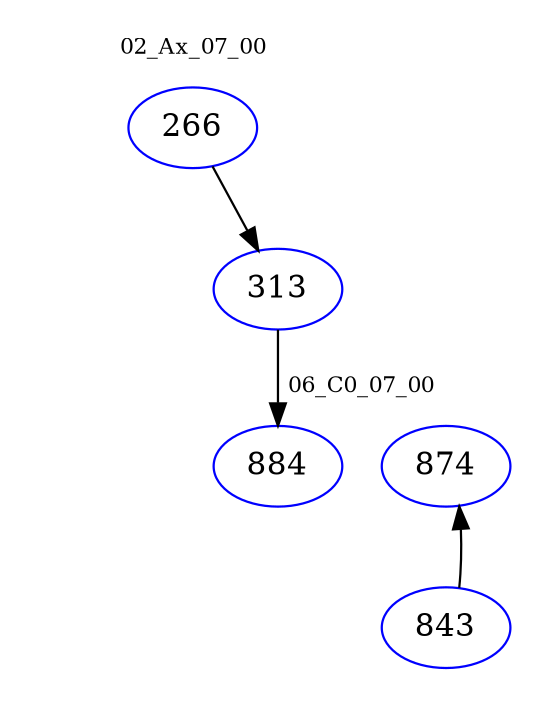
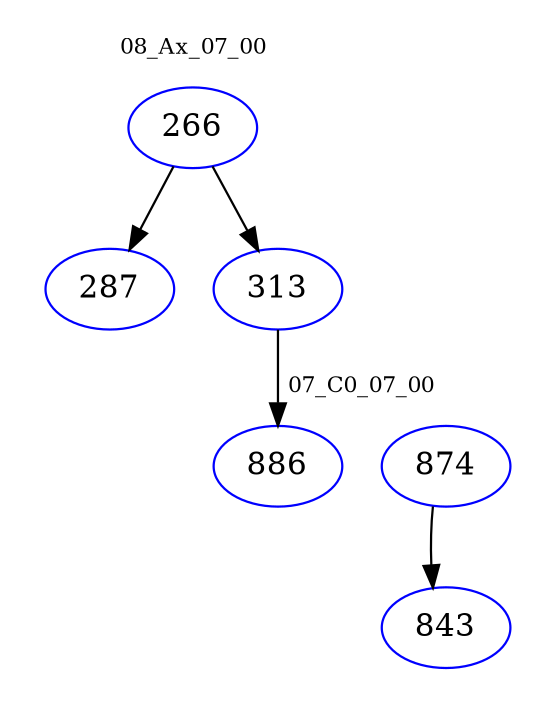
(194, 48) -> (194, 48)
none -> (110, 289)
(362, 387) -> (362, 387)
(278, 466) -> (278, 466)
(461, 559) -> (431, 536)
